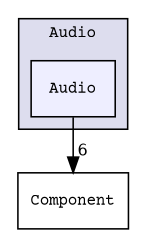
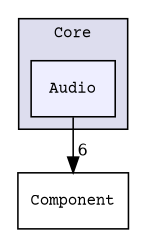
(73, 33) -> (73, 33)
